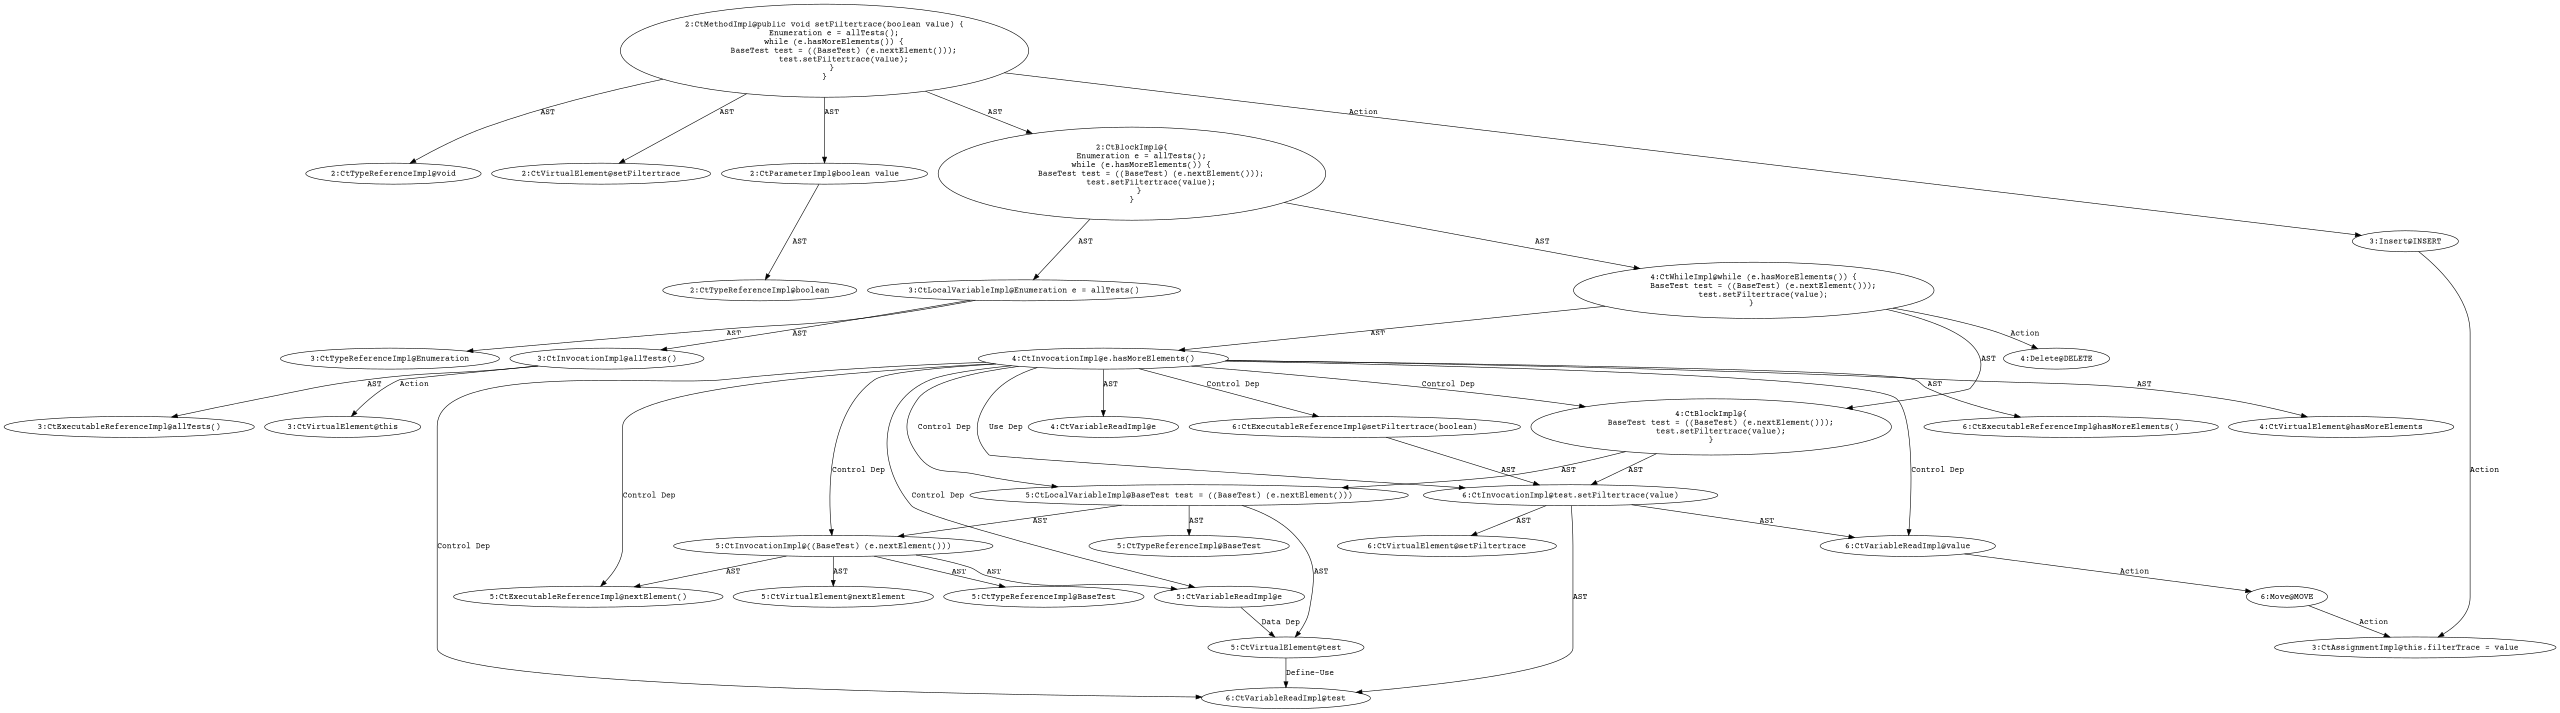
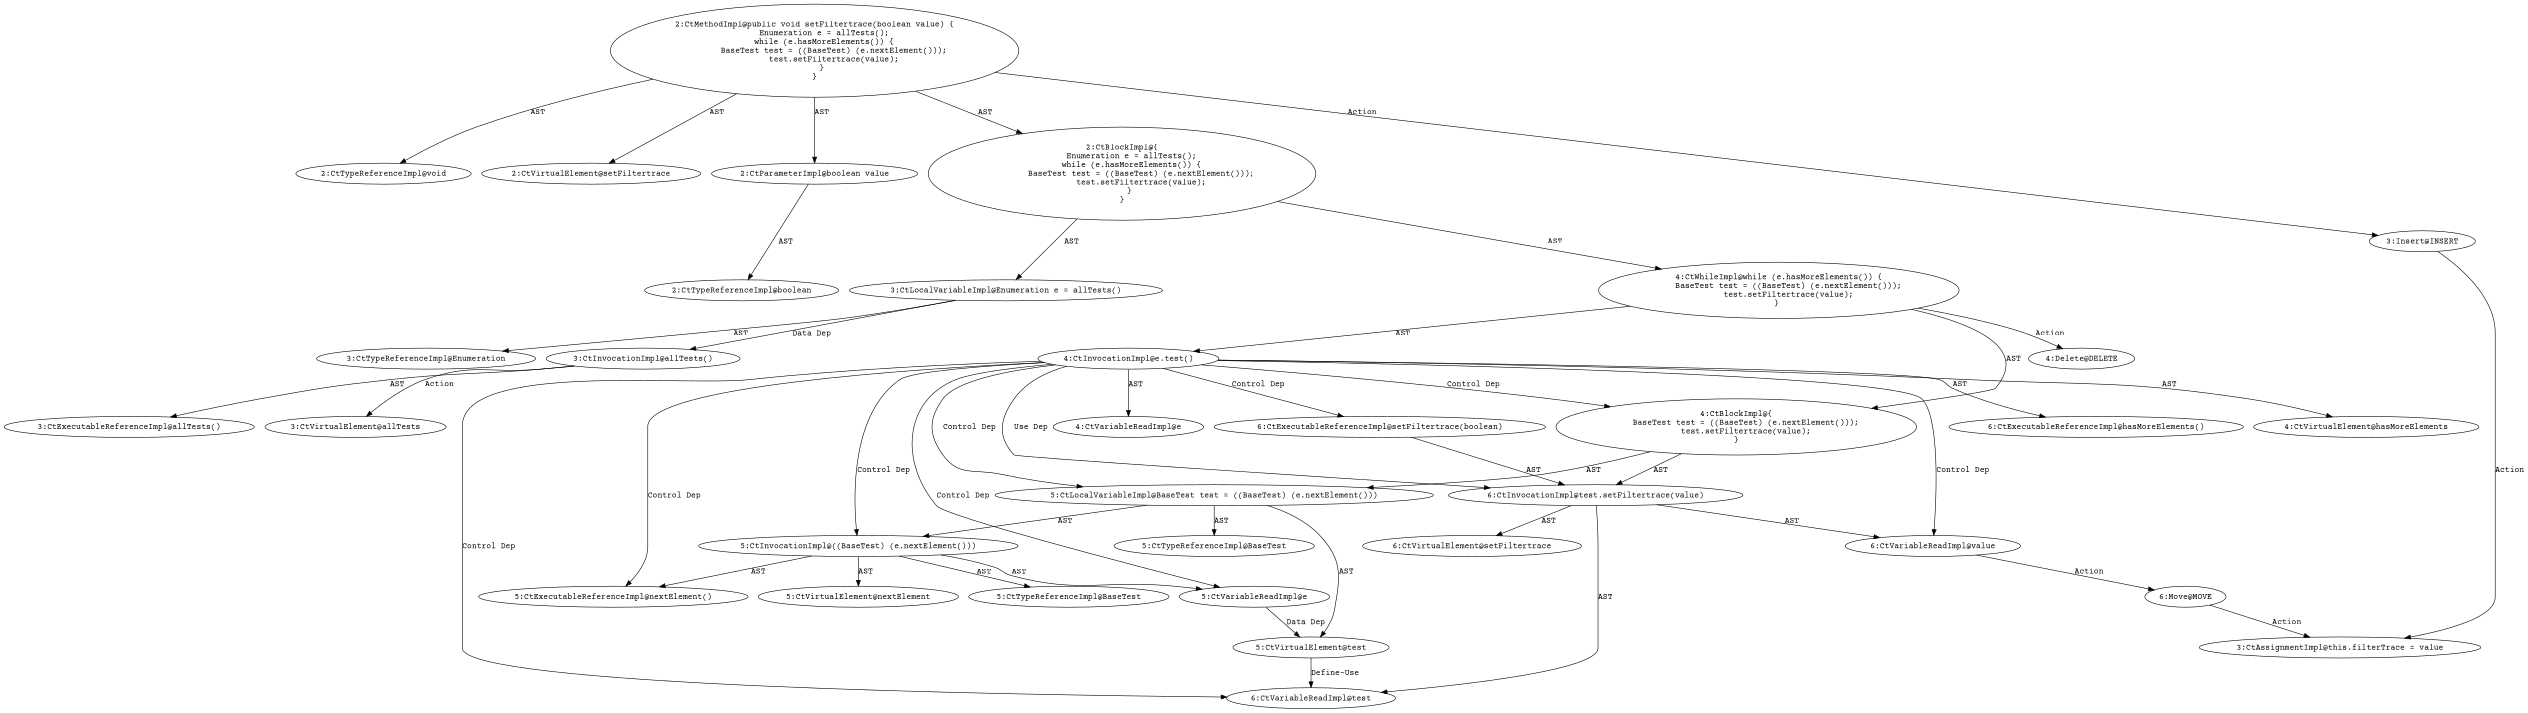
(800, 333) -> (812, 333)
(1103, 359) -> (1128, 359)
(343, 427) -> (356, 427)
